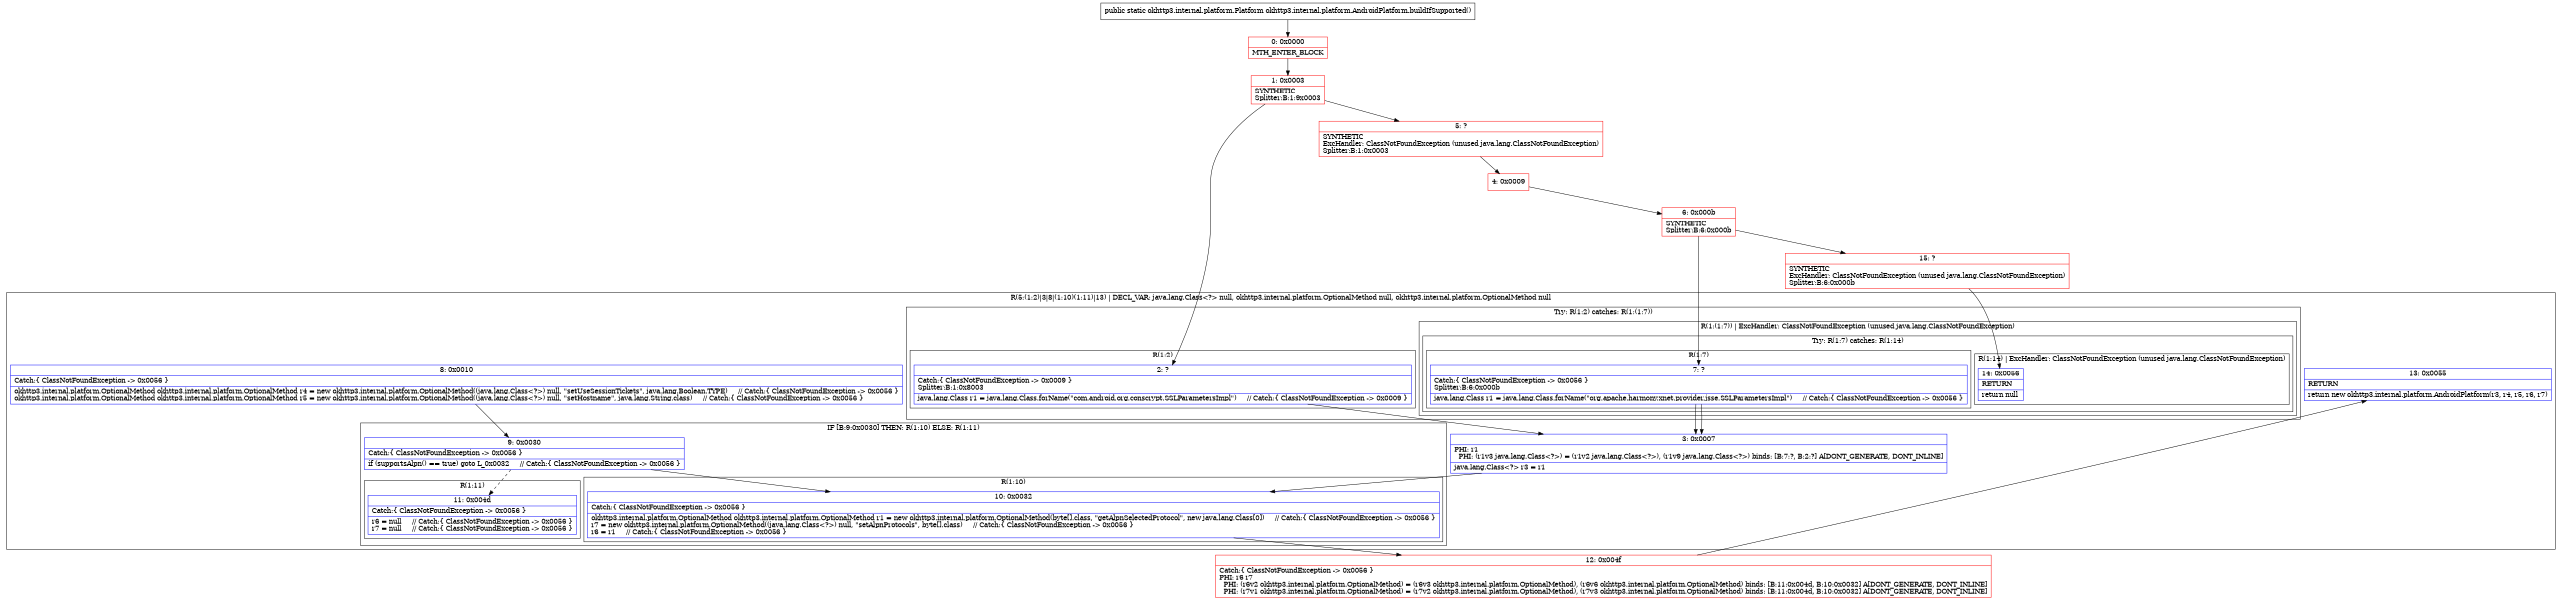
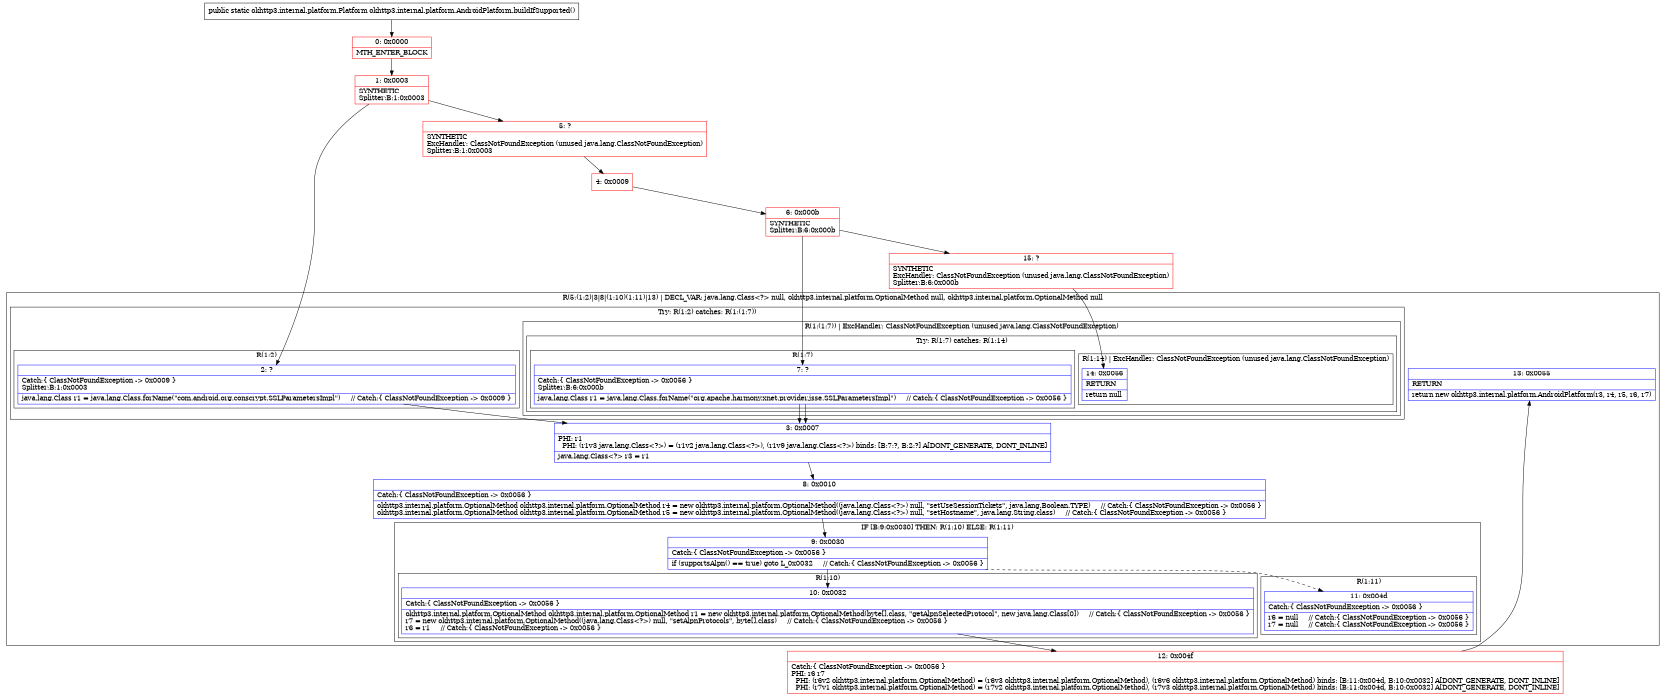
(1288, 98) -> (392, 98)
(951, 388) -> (55, 388)
(1378, 482) -> (810, 469)
